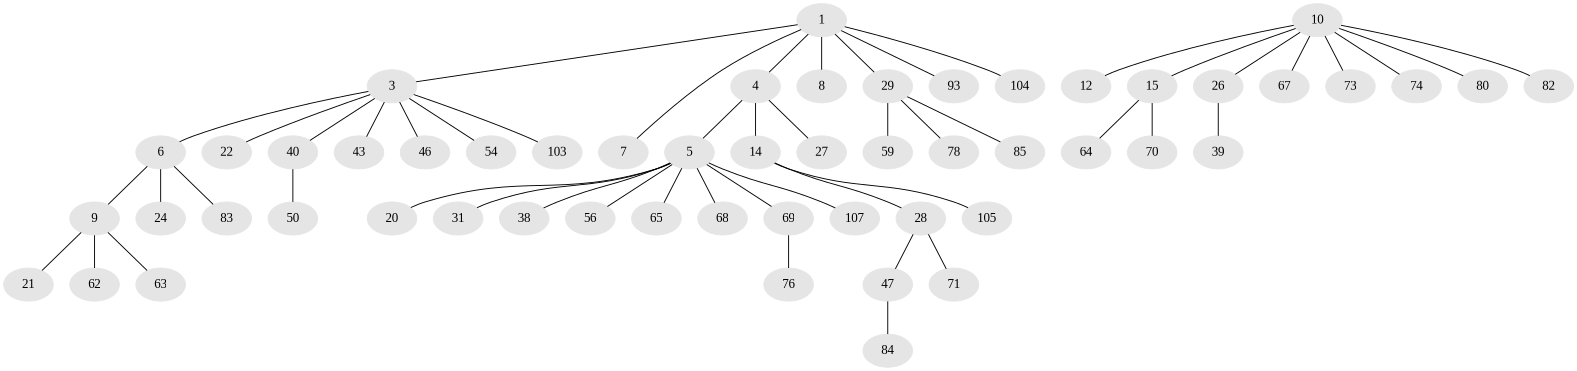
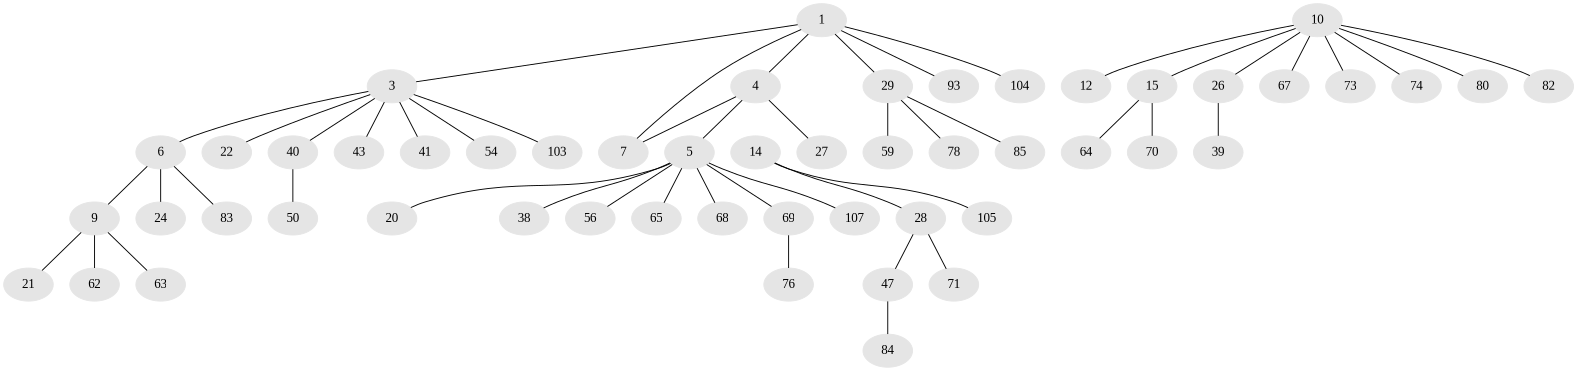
(822, 86) -> none
(756, 119) -> (689, 119)
(425, 152) -> (425, 152)
(458, 218) -> none
